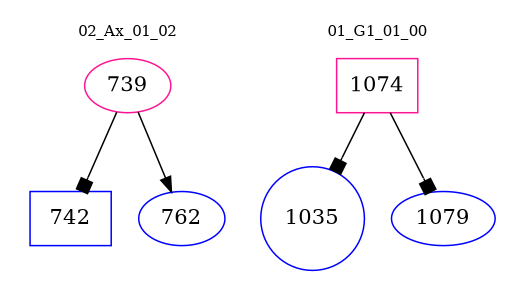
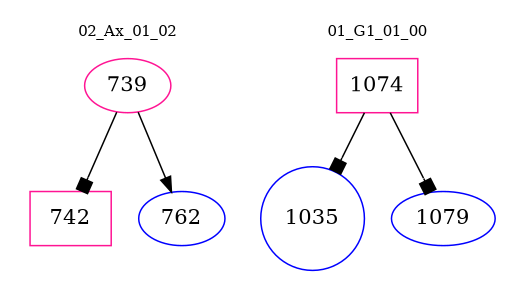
(71, 219) -> (71, 219)
